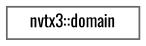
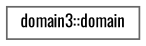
(73, 23) -> (73, 23)
